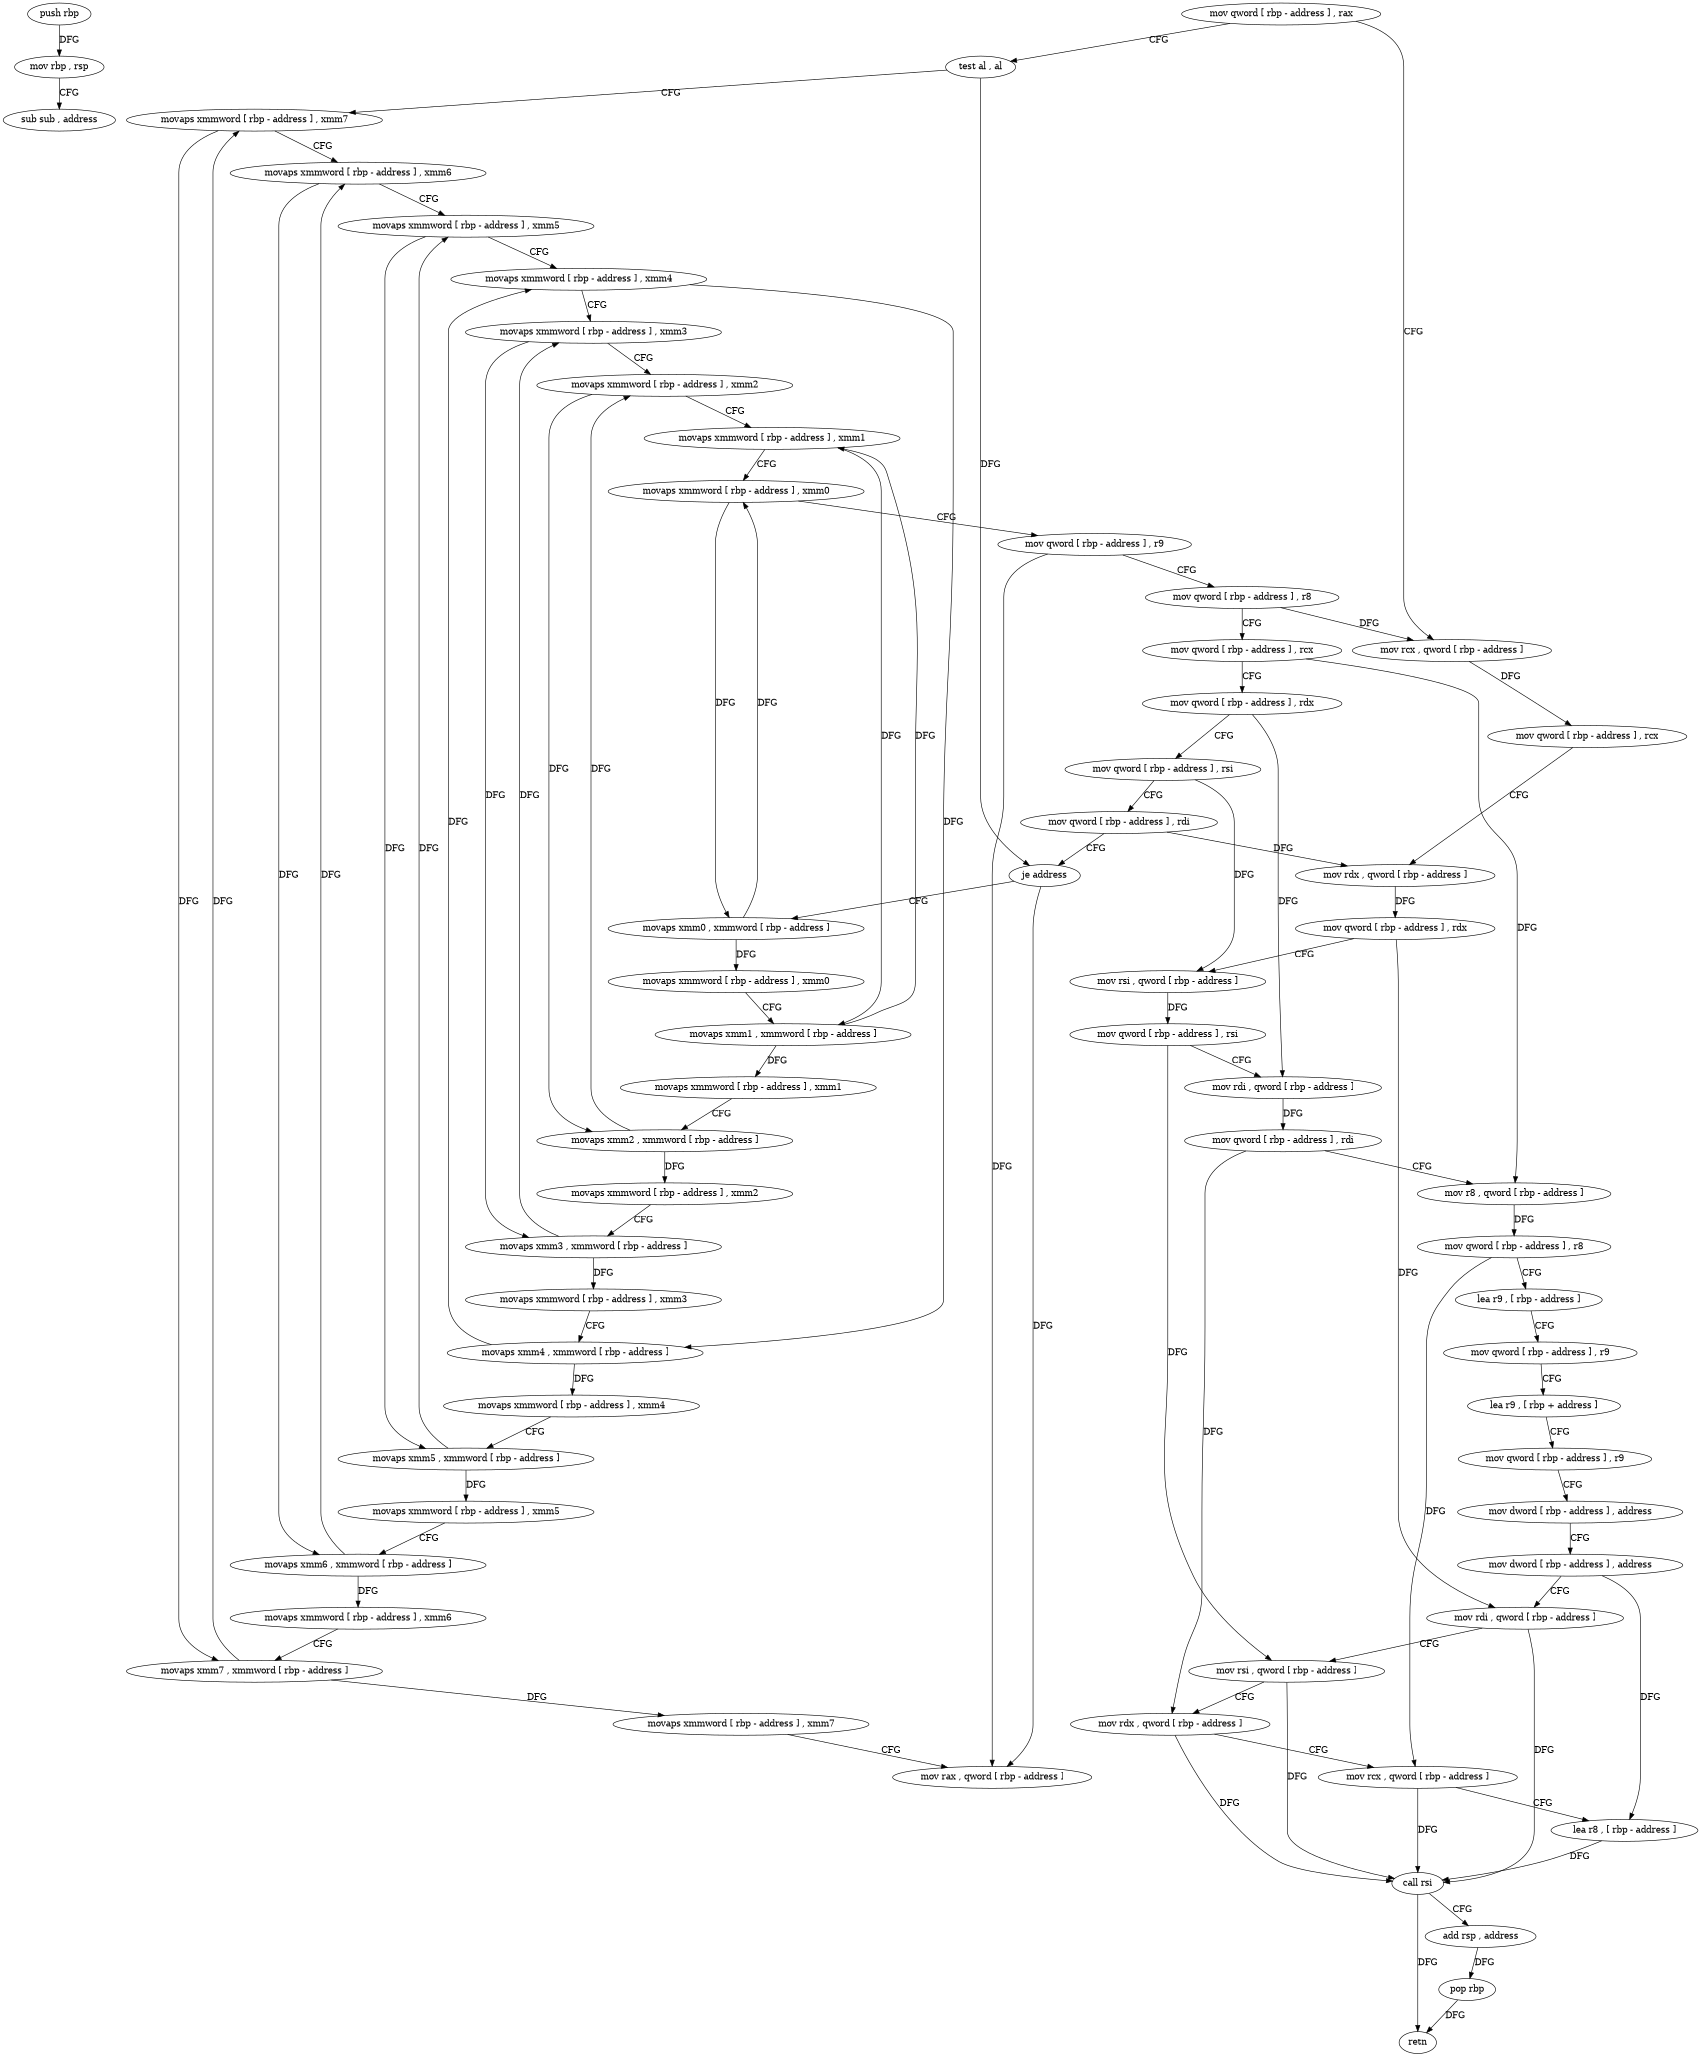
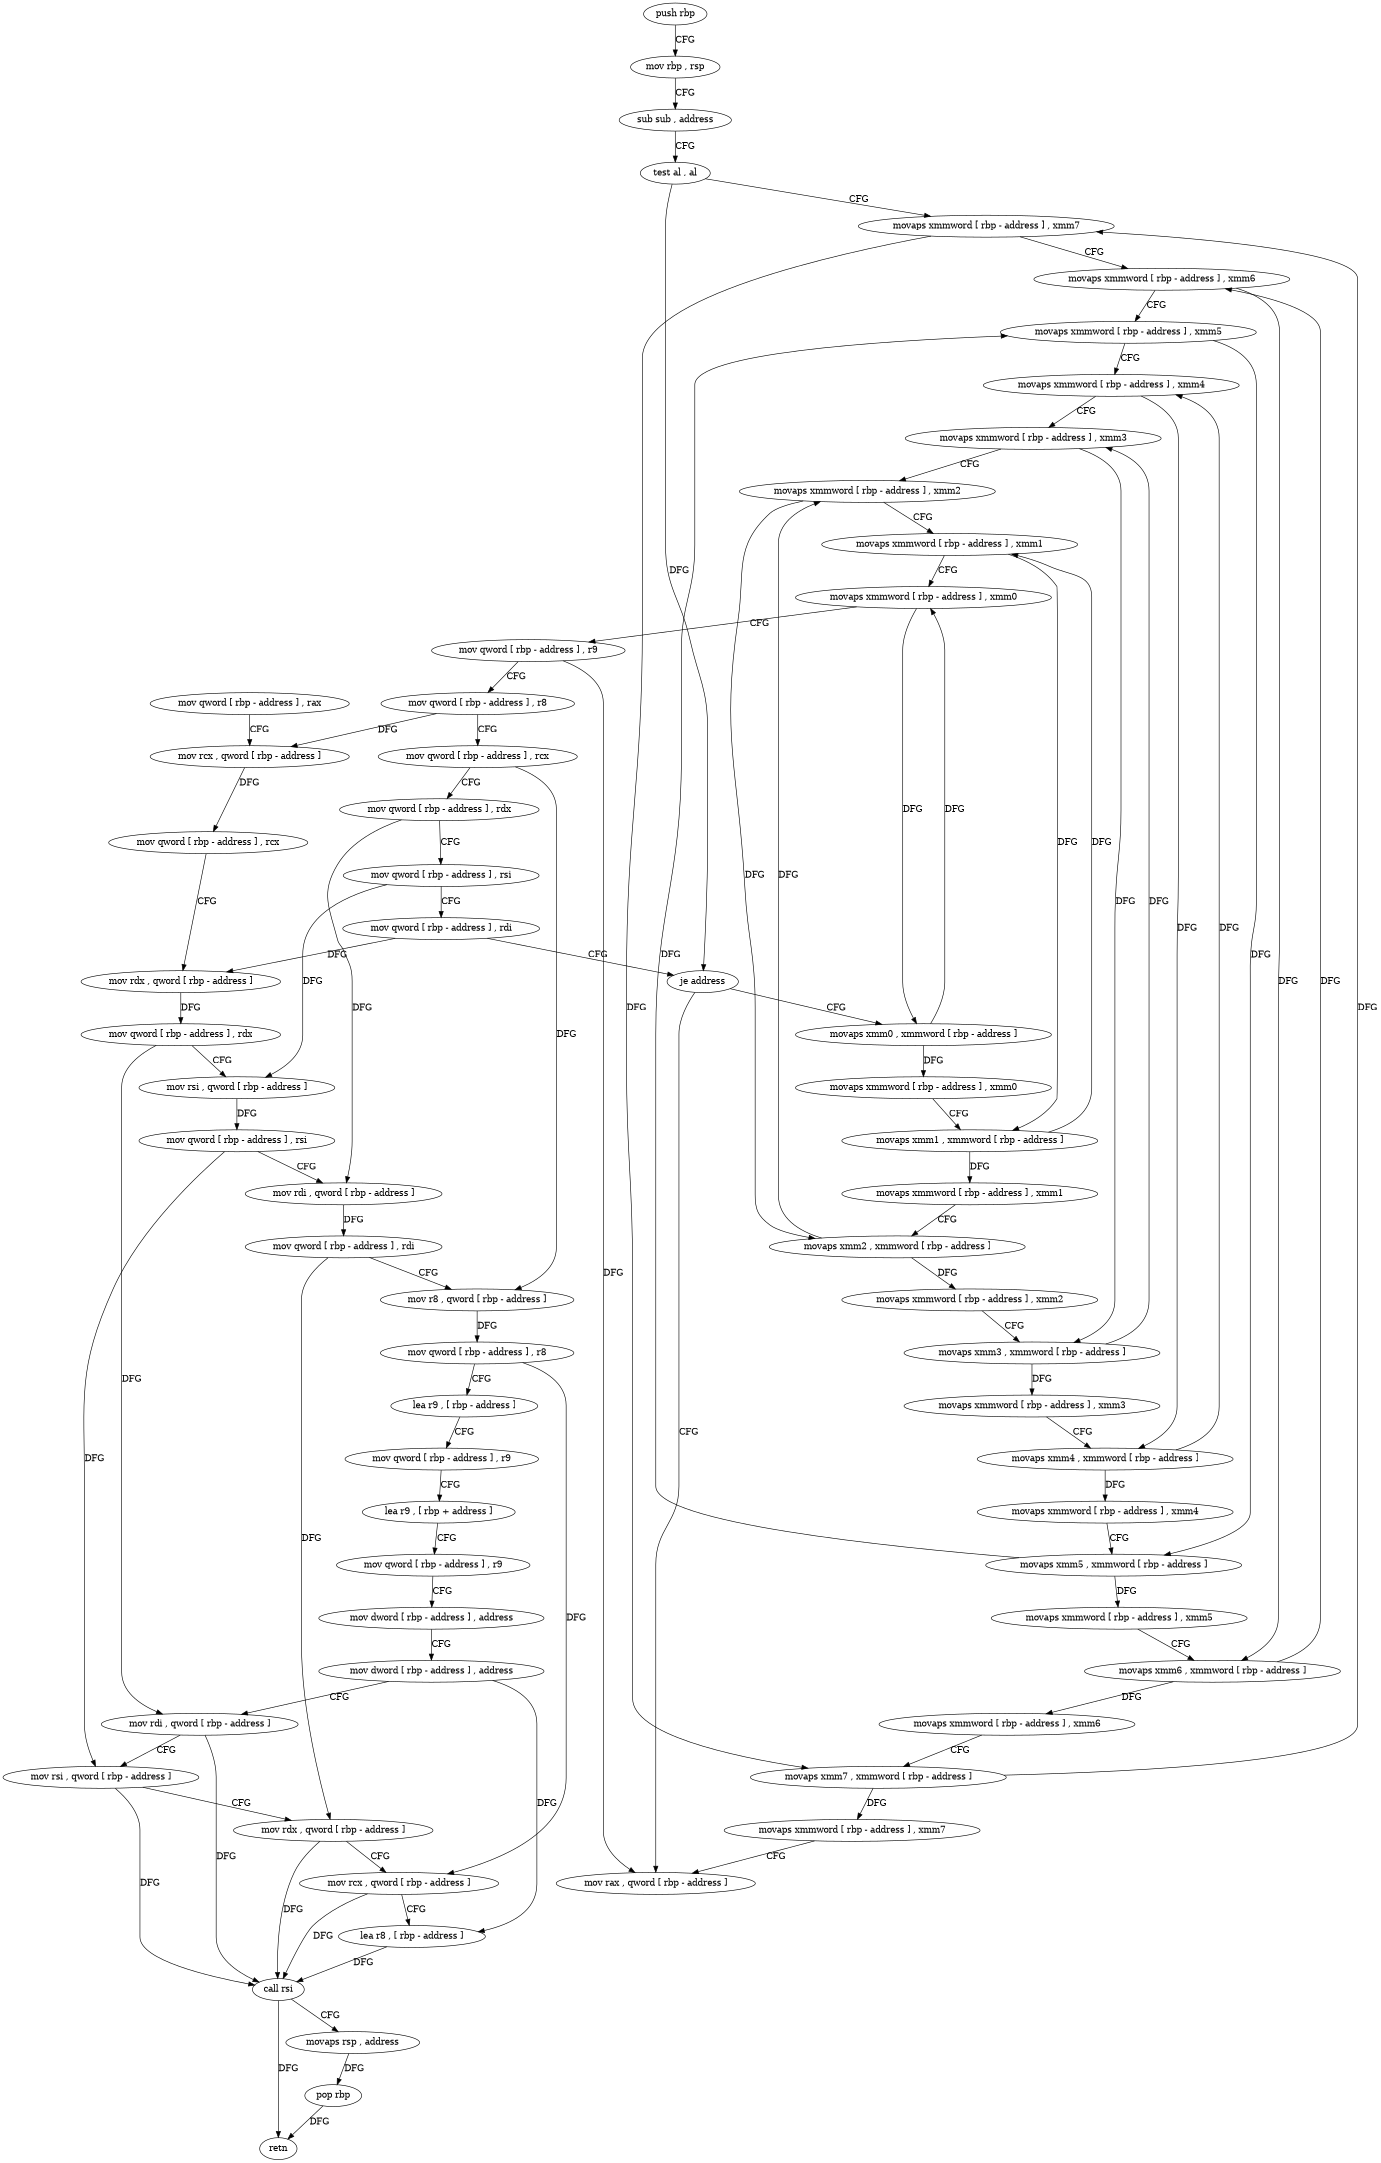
(69, 41) -> (685, 41)
(1123, 42) -> (675, 144)
(1043, 1326) -> (689, 1433)
(1481, 1936) -> (353, 2043)
